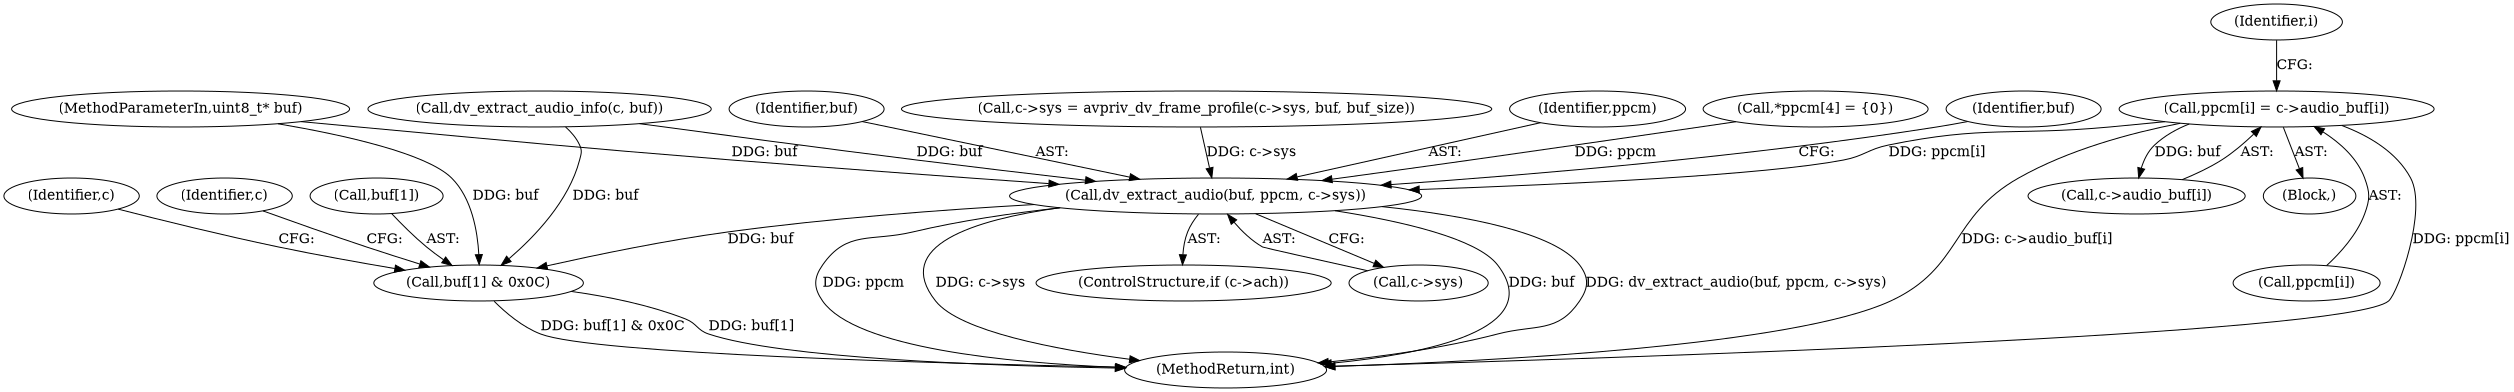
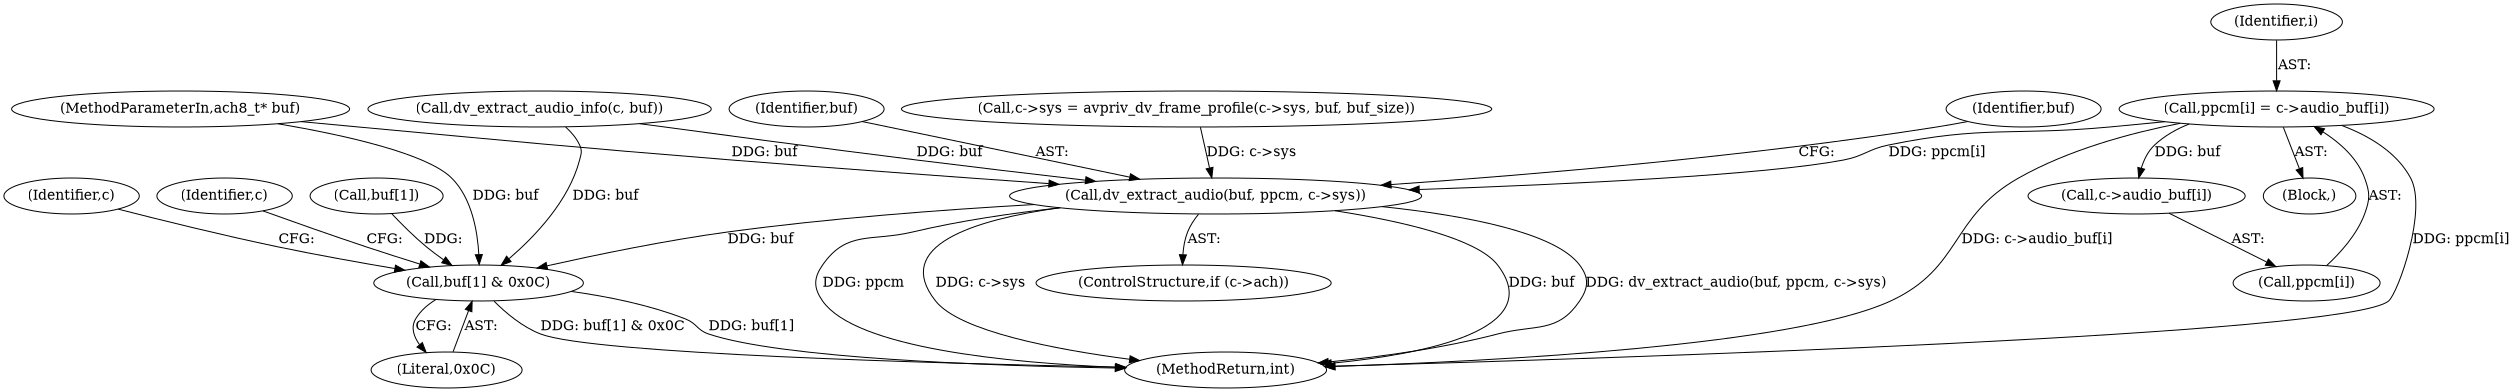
(2297, 66) -> (2297, 66)
(181, 109) -> (181, 109)
(1598, 109) -> none
(1816, 109) -> none
(2220, 161) -> (2218, 238)
(446, 240) -> (446, 240)
(1419, 283) -> none
none -> (447, 370)
